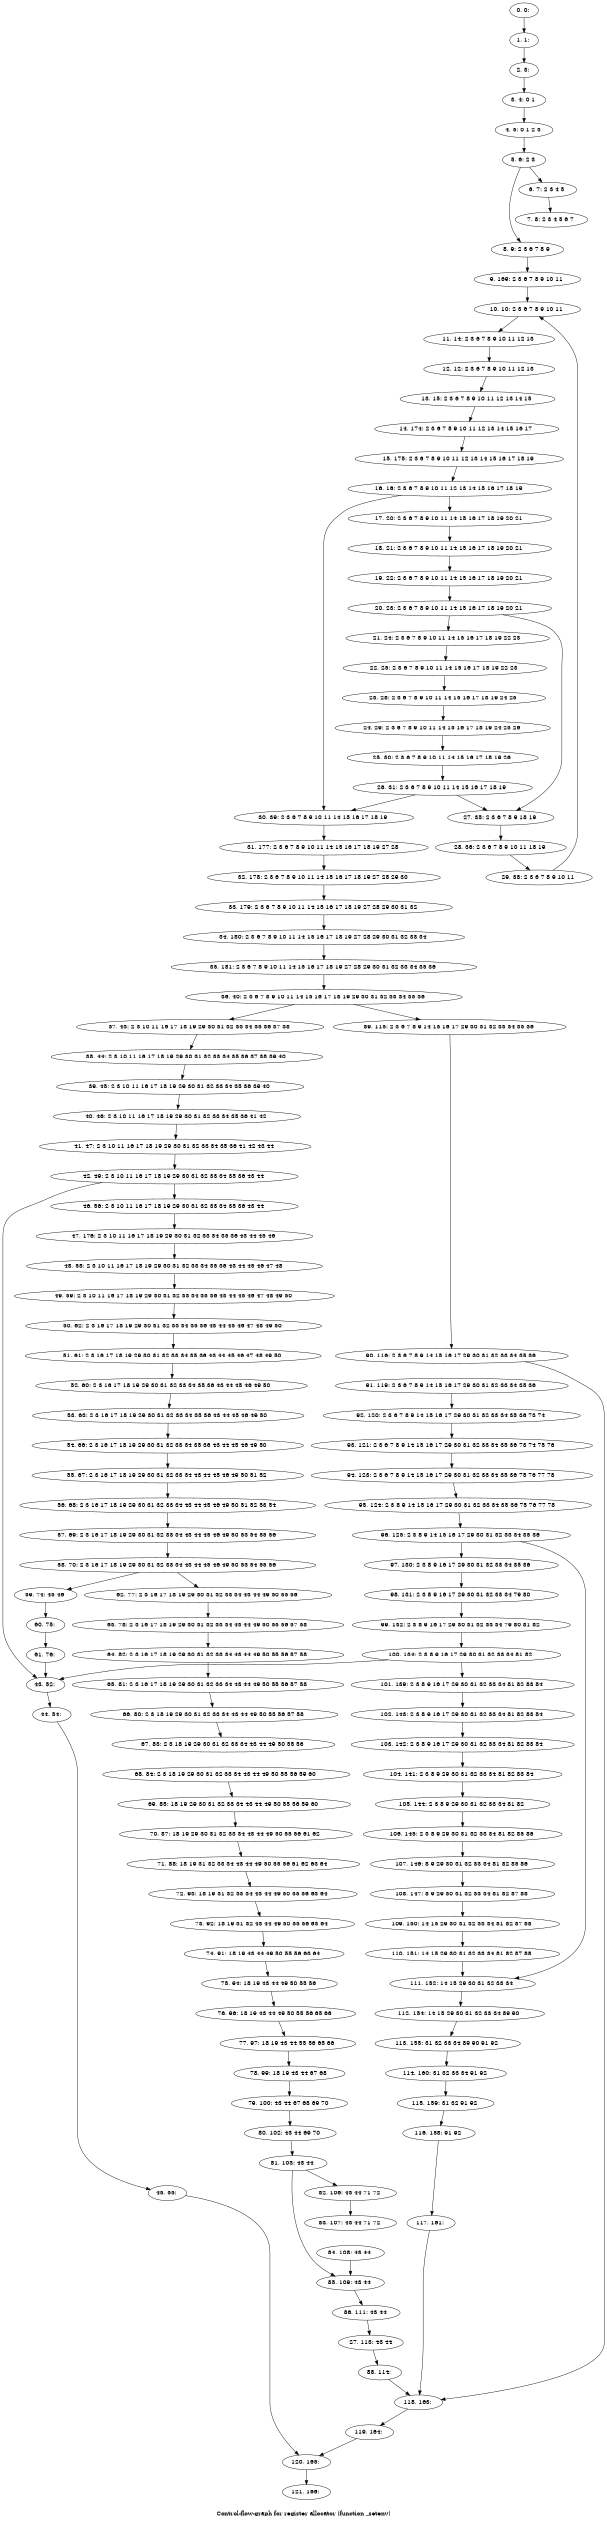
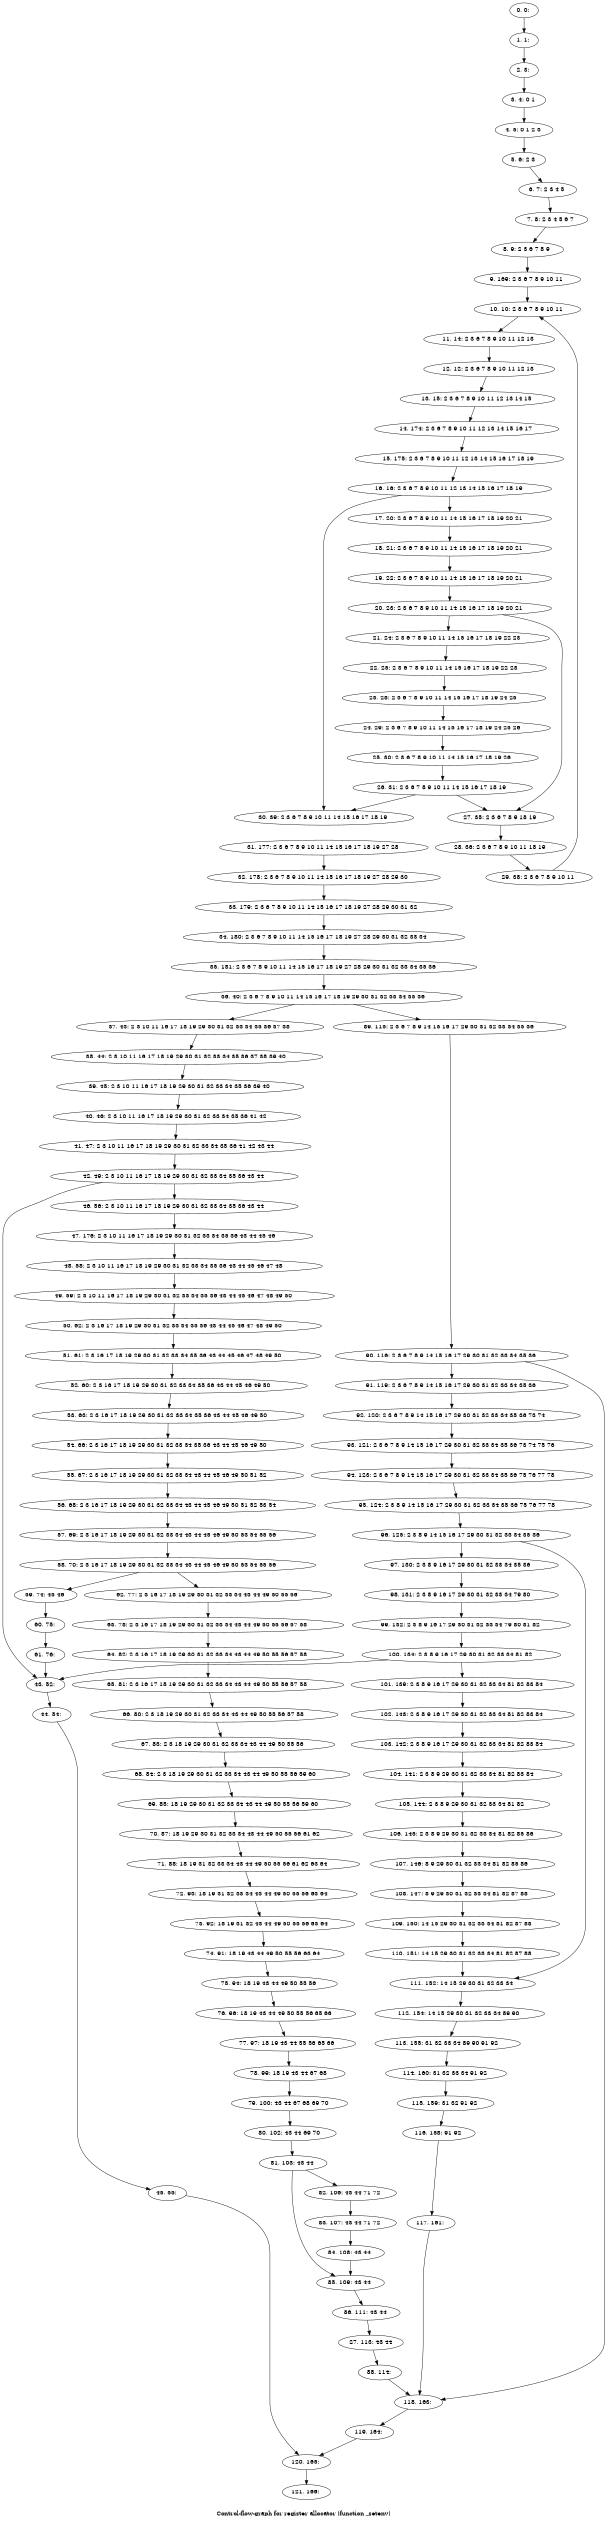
(510, 203) -> (541, 233)
(324, 831) -> none
none -> (452, 1369)
none -> (225, 1757)
none -> (350, 2236)
